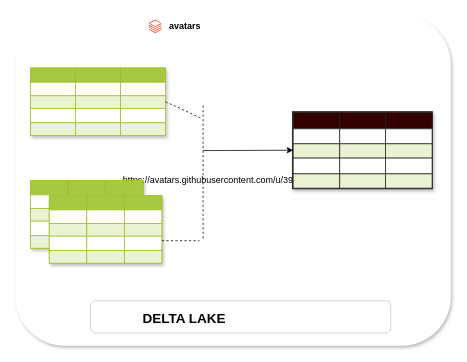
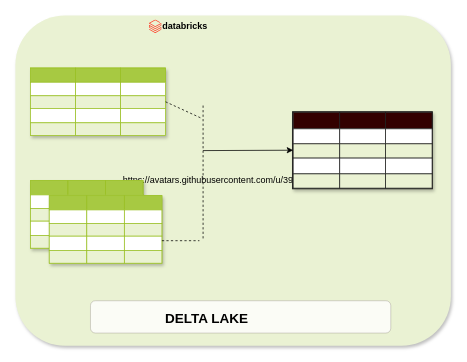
(185, 27) -> (185, 27)
(233, 180) -> (233, 180)
(184, 317) -> (207, 317)
